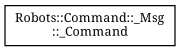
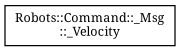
(90, 26) -> (90, 26)
